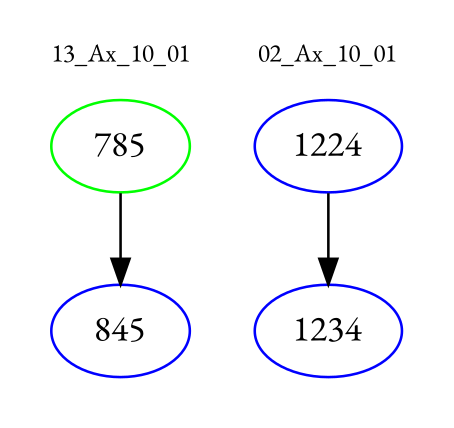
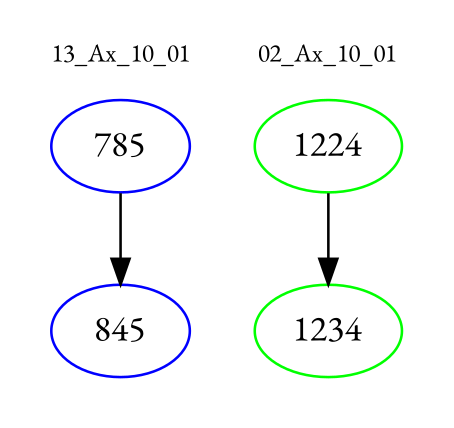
(121, 146) -> (121, 146)
(328, 146) -> (328, 146)
(328, 331) -> (328, 331)
